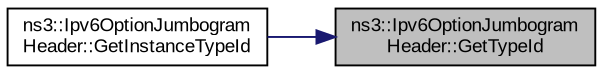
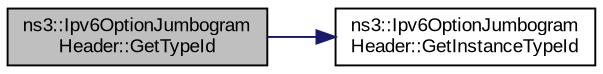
(292, 37) -> (292, 37)
